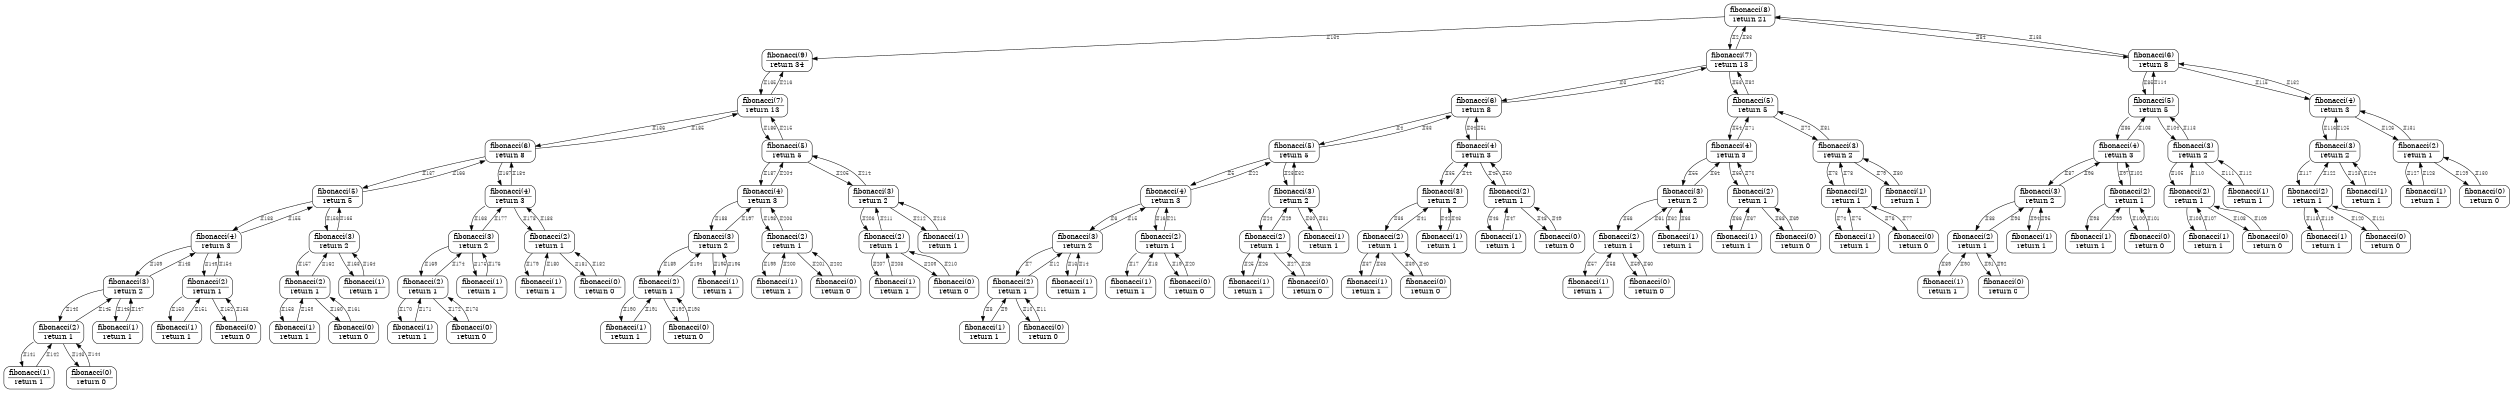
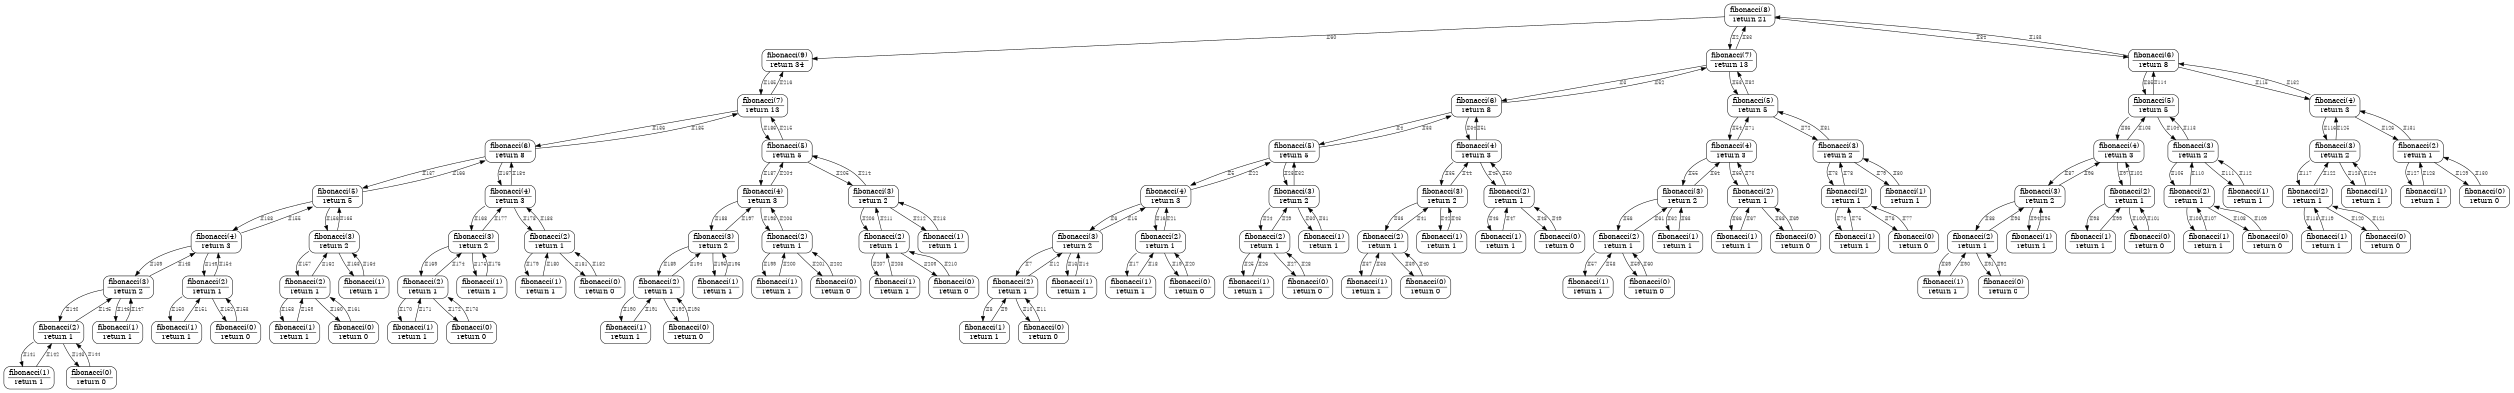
(1333, 38) -> (1331, 38)
